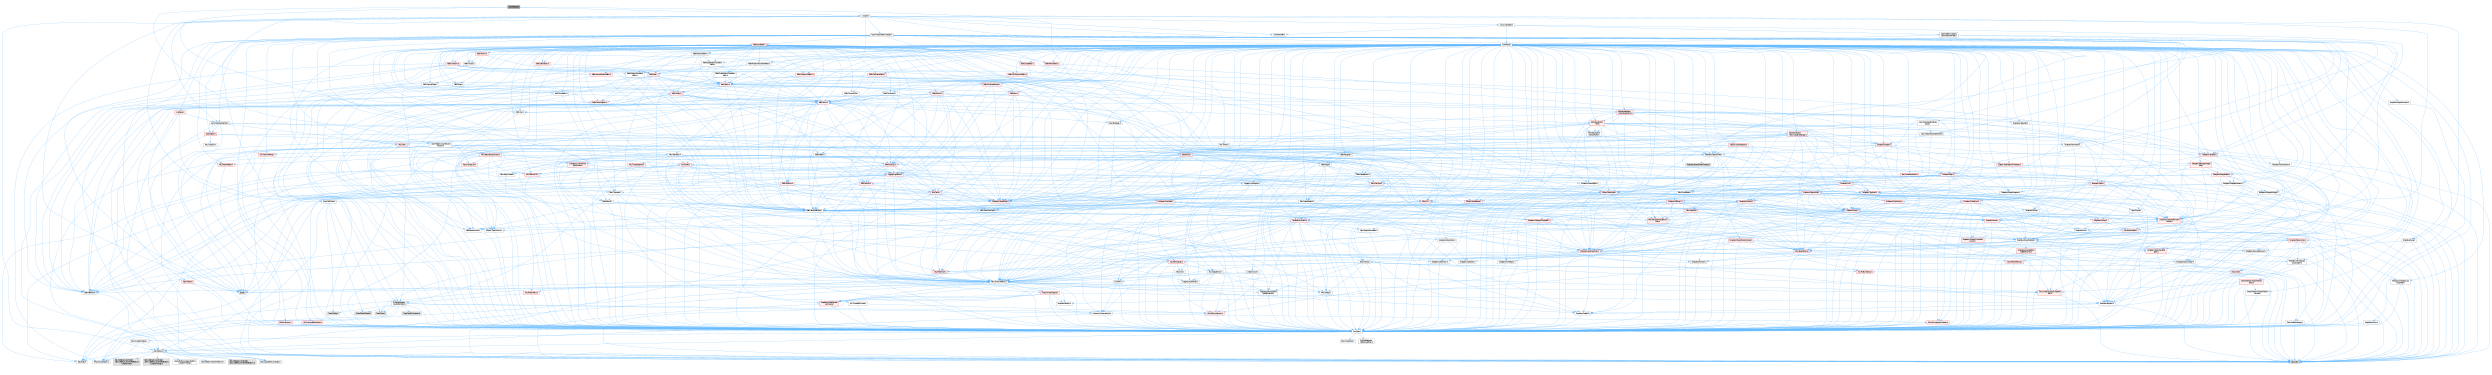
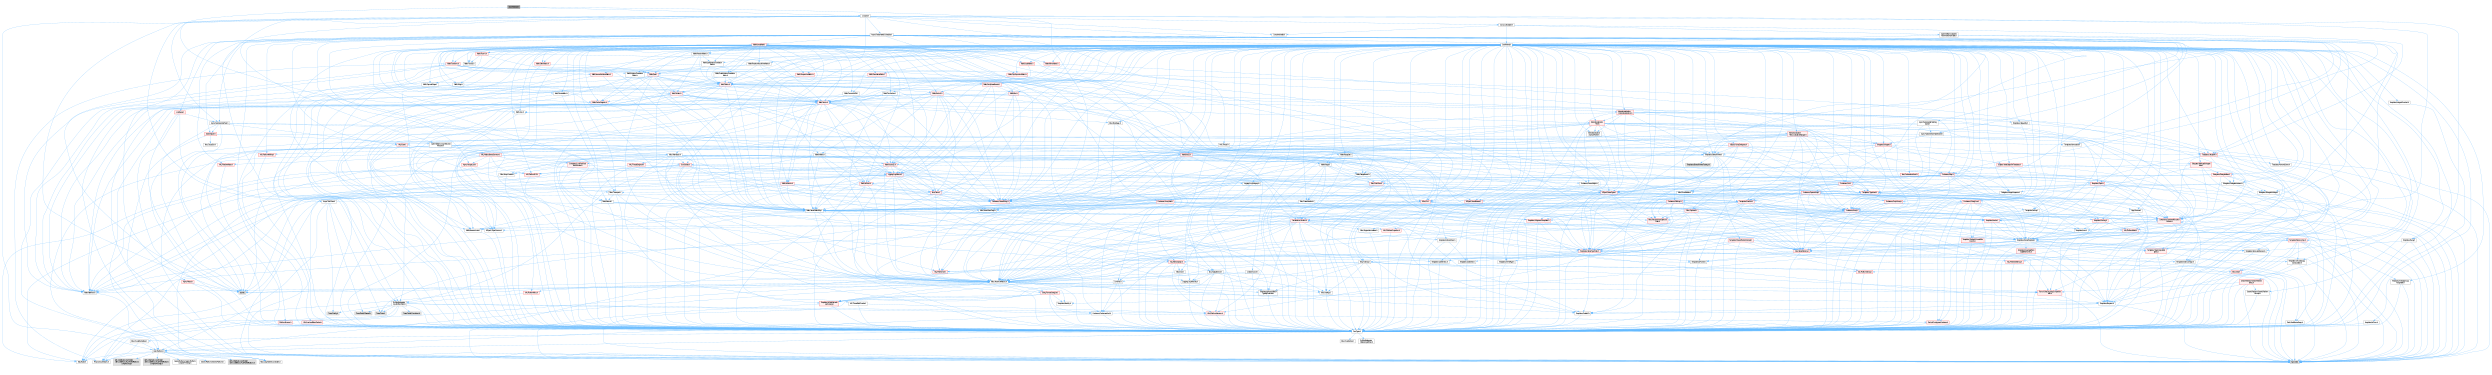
(170, 13) -> (440, 24)
none -> (1391, 231)
